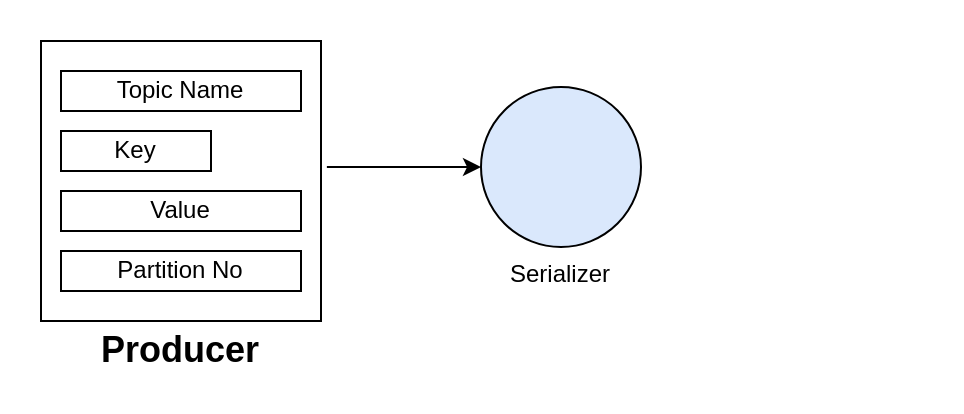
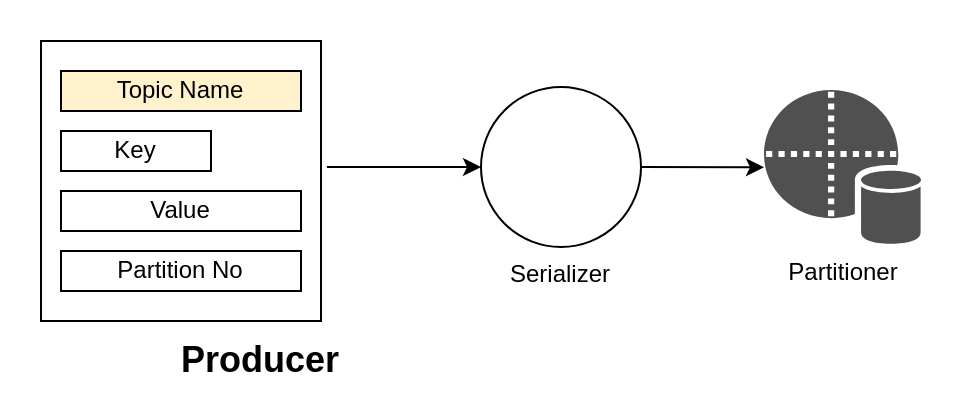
(181, 91) -> (181, 91)
(561, 167) -> (561, 167)
none -> (696, 167)
none -> (843, 168)
(181, 351) -> (261, 361)
